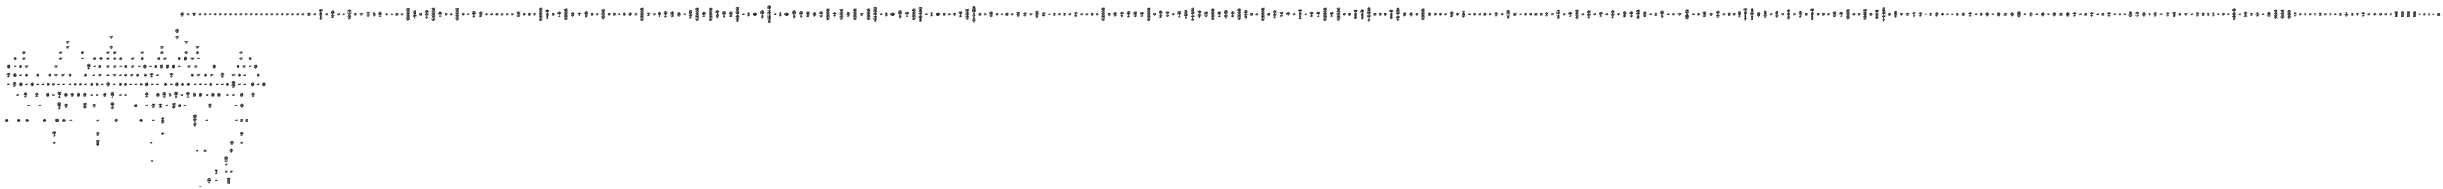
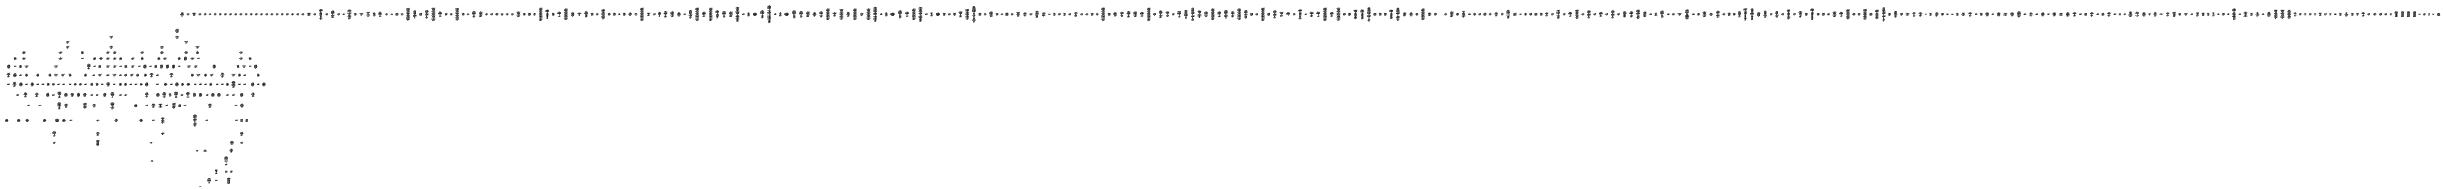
(1440, 14) -> none
(152, 84) -> none
